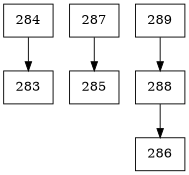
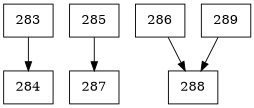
(28, 49) -> (28, 49)
(94, 49) -> (94, 49)
(160, 116) -> (175, 50)
